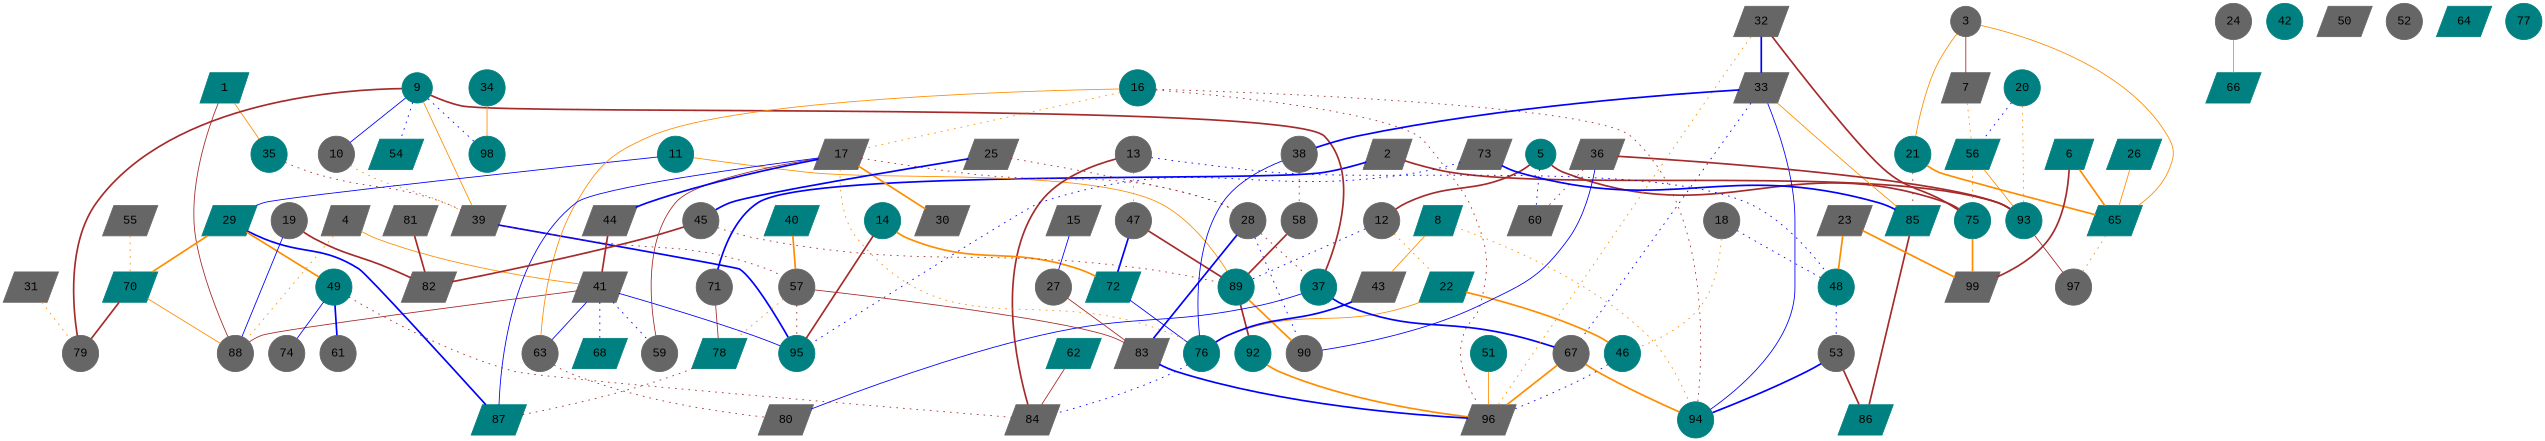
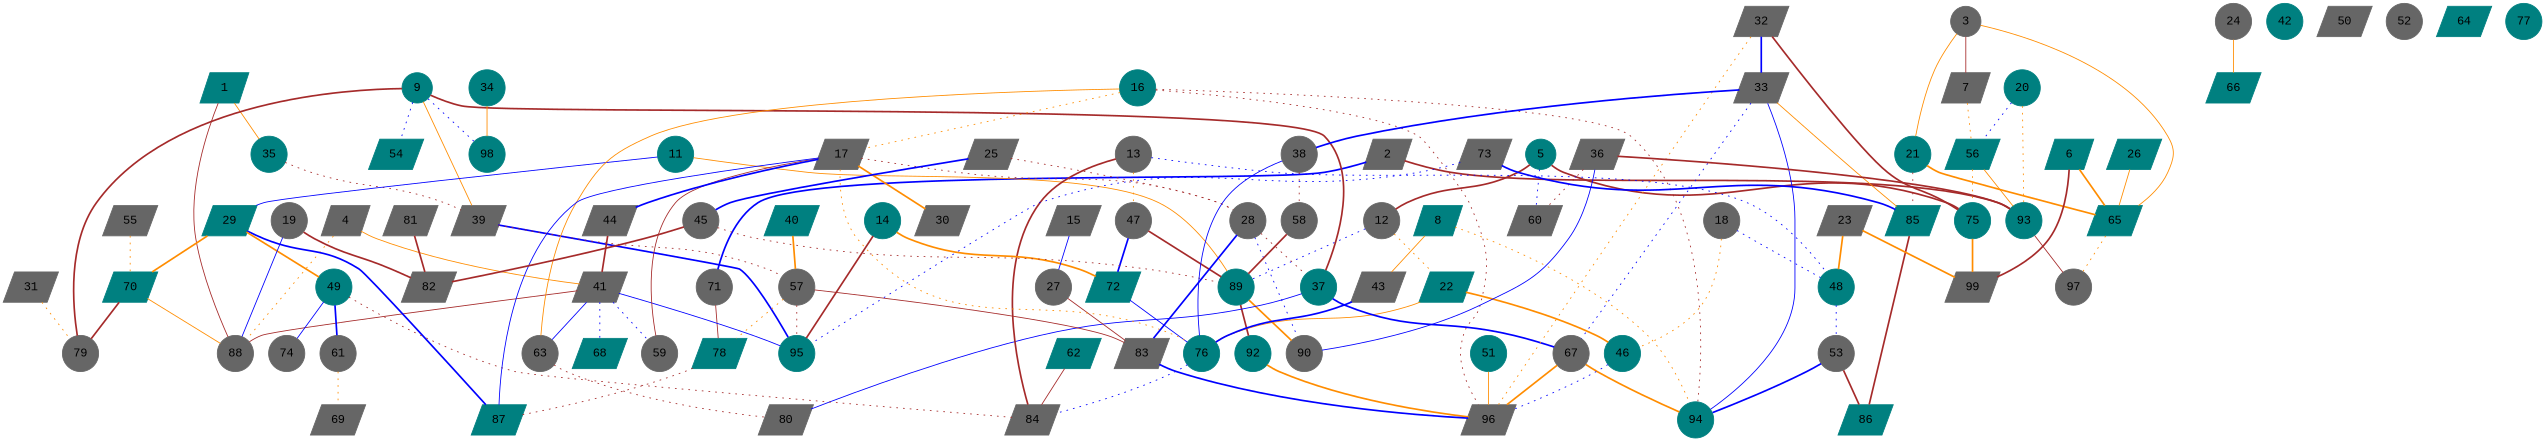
(336, 154) -> none
none -> (338, 420)
